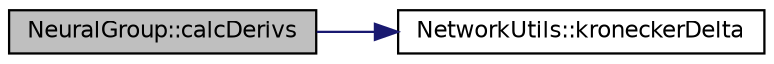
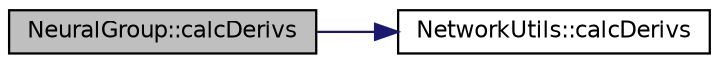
(581, 32) -> (554, 32)
